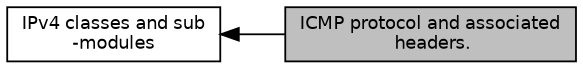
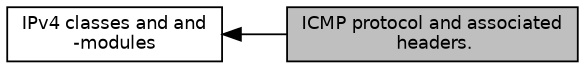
(114, 34) -> (115, 34)
